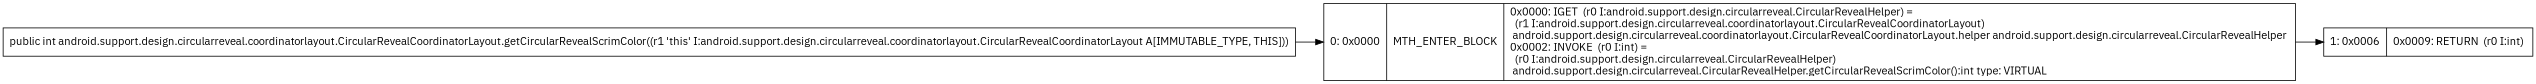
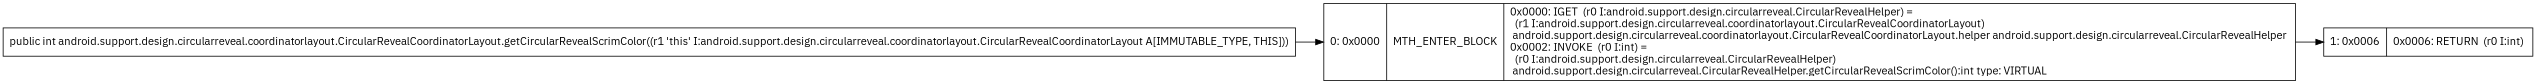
(2460, 42) -> (2460, 42)
